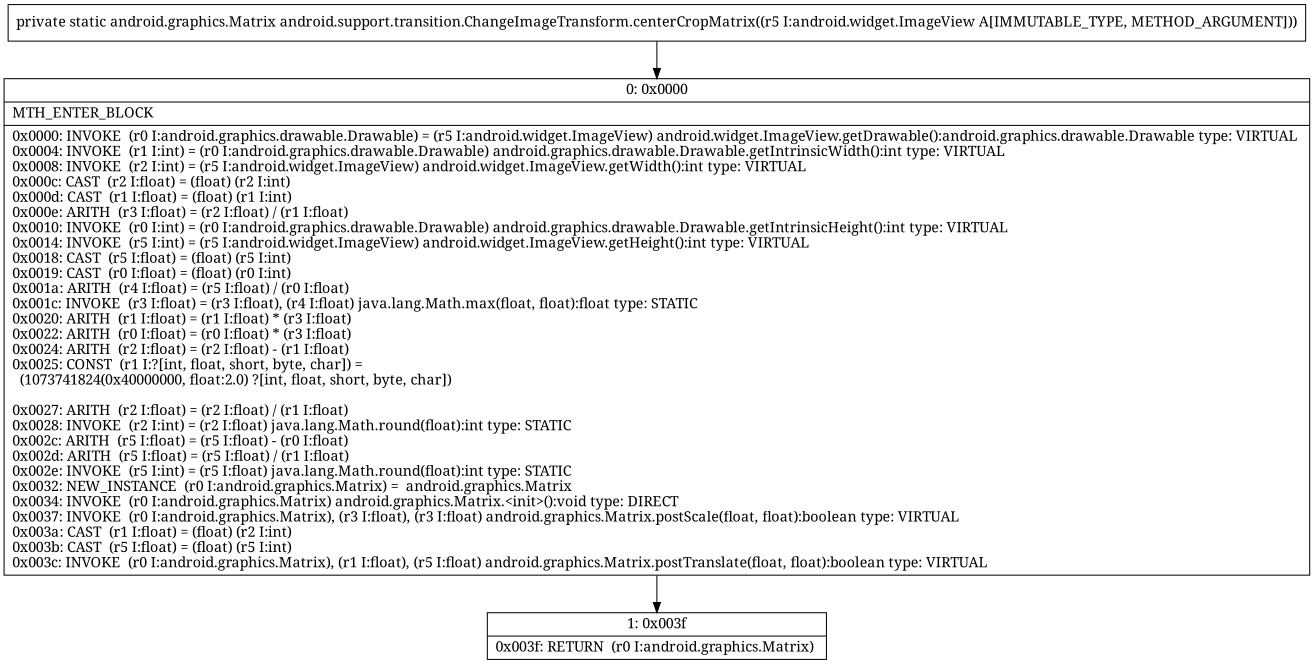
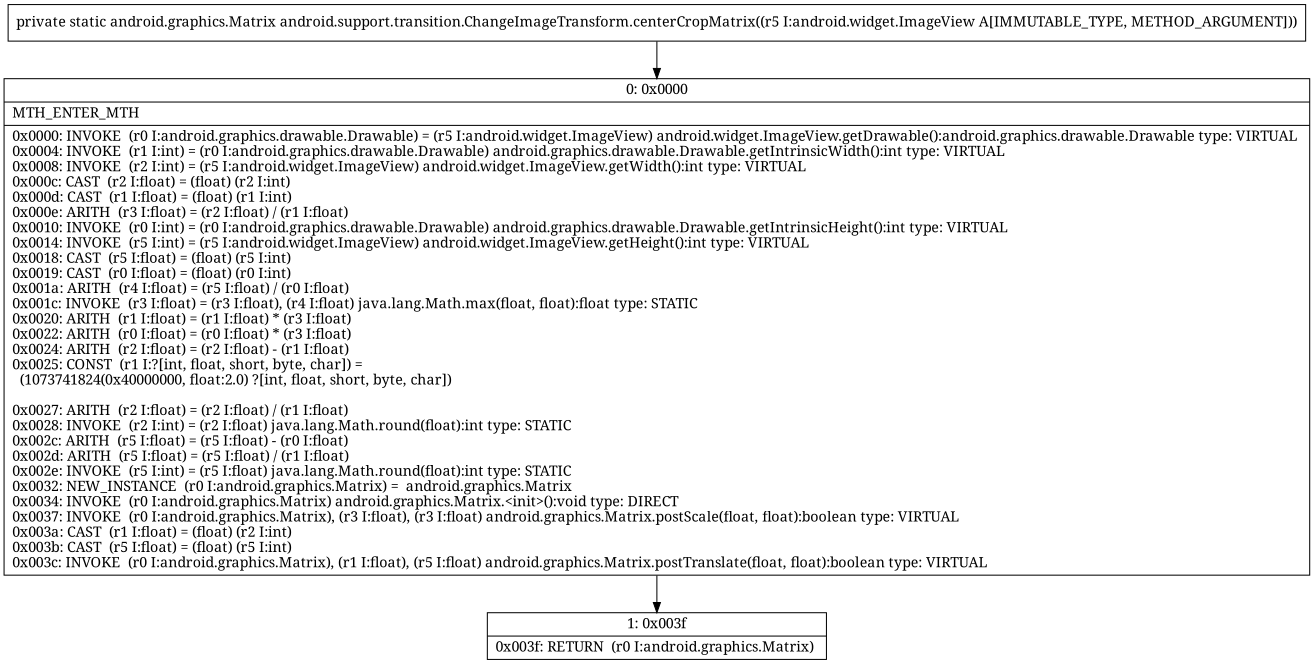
(83, 113) -> (76, 113)
